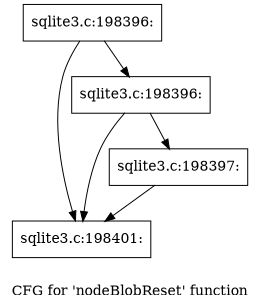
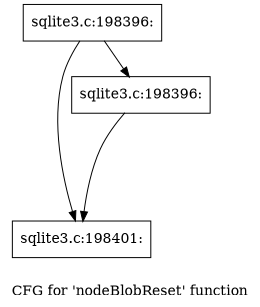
(178, 167) -> none
